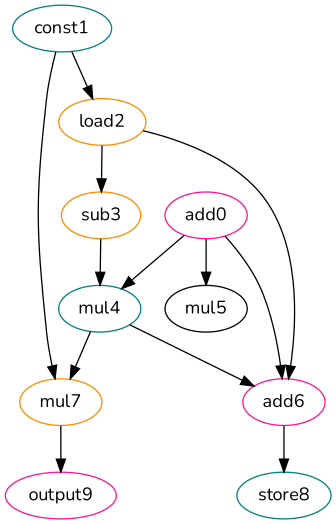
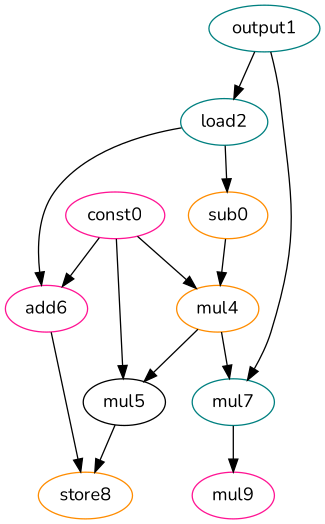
(62, 29) -> (264, 29)
(102, 122) -> (224, 122)
(101, 215) -> (228, 215)
(206, 215) -> (115, 215)
(100, 309) -> (218, 309)
(186, 352) -> (176, 351)
(61, 402) -> (233, 402)
none -> (108, 443)
(61, 496) -> (233, 496)
(284, 496) -> (85, 496)
